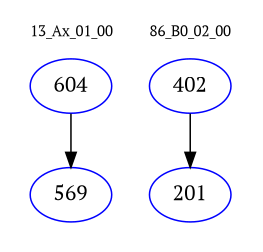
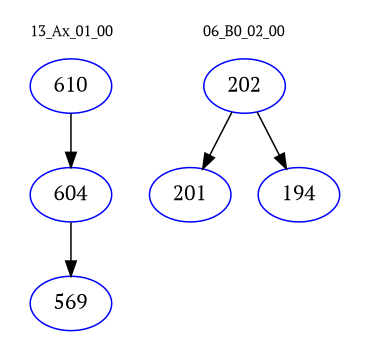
(191, 32) -> (245, 32)
none -> (71, 86)
(190, 86) -> (245, 86)
none -> (299, 195)
